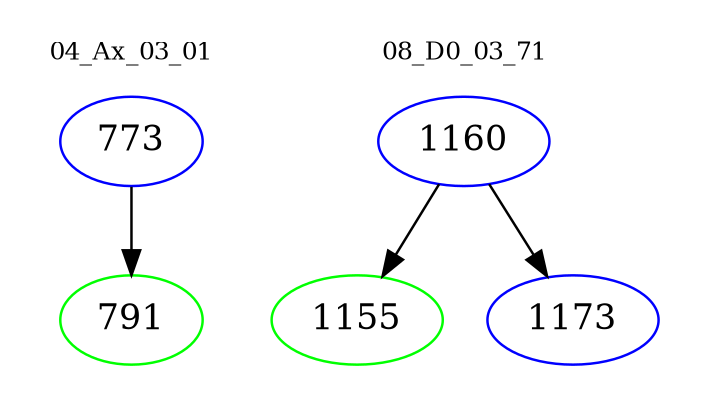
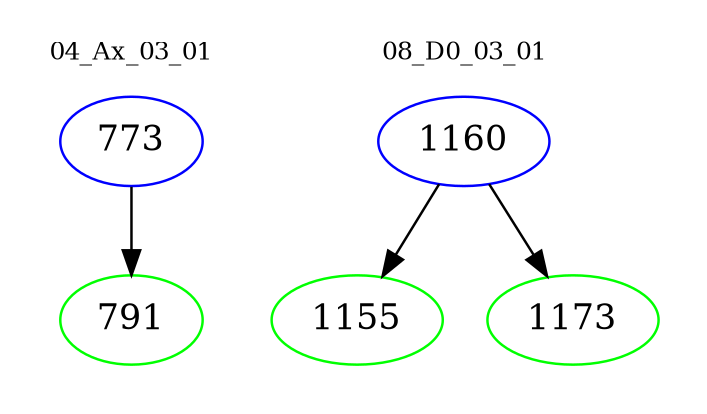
(465, 53) -> (465, 53)
(573, 320) -> (573, 320)
